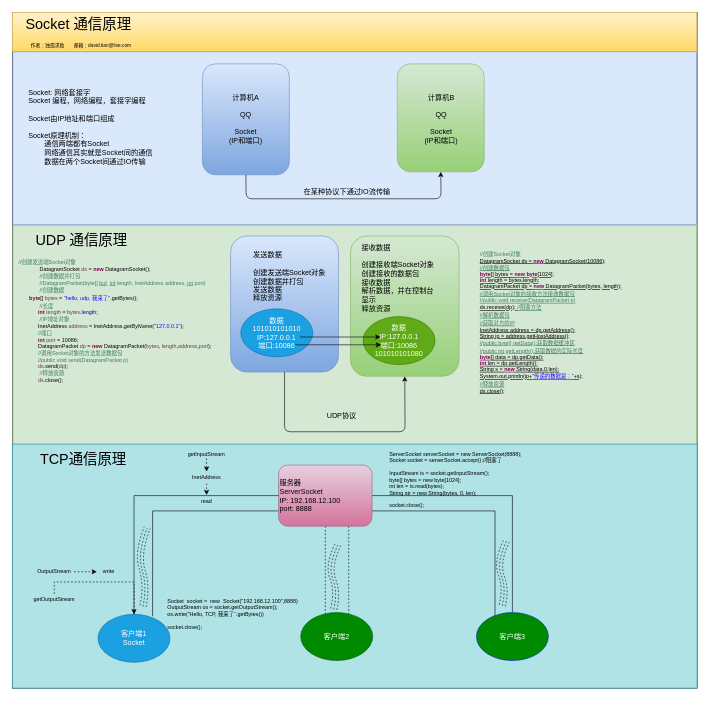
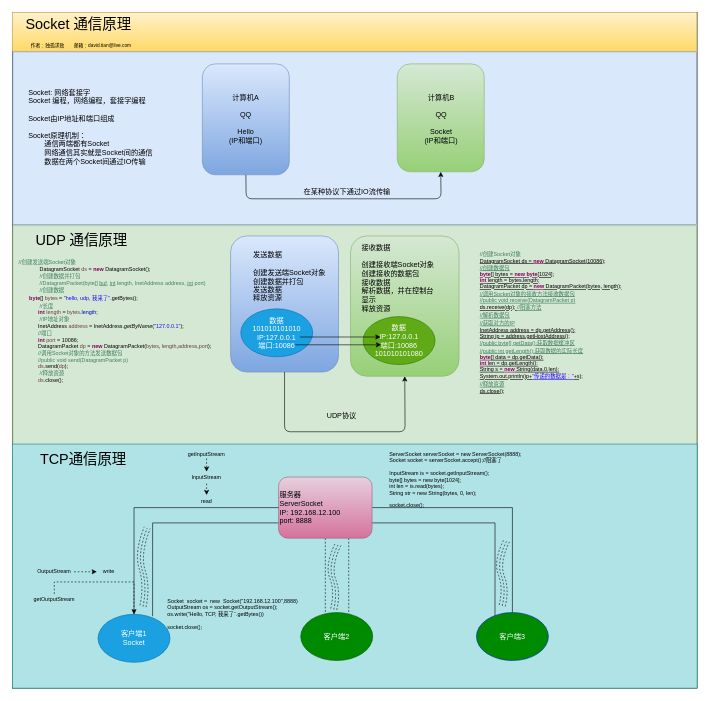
(246, 119) -> (246, 119)
(207, 478) -> (207, 478)
(326, 496) -> (326, 508)
